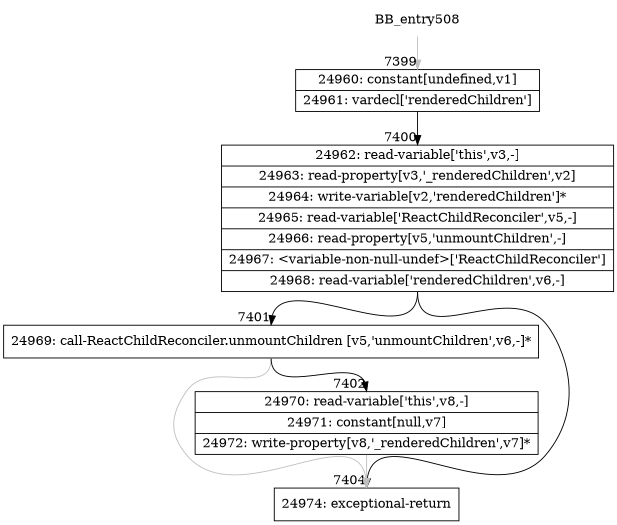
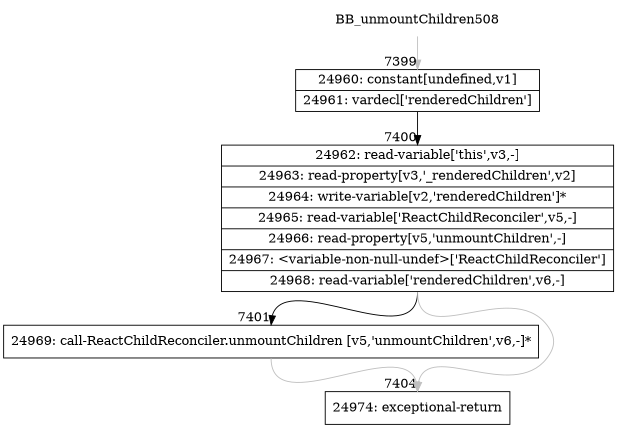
(418, 20) -> (418, 20)
(567, 414) -> (553, 337)
(367, 423) -> none
